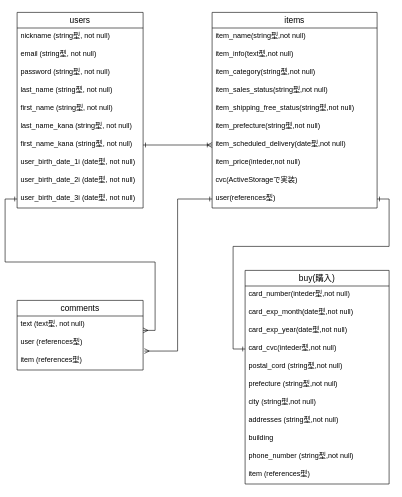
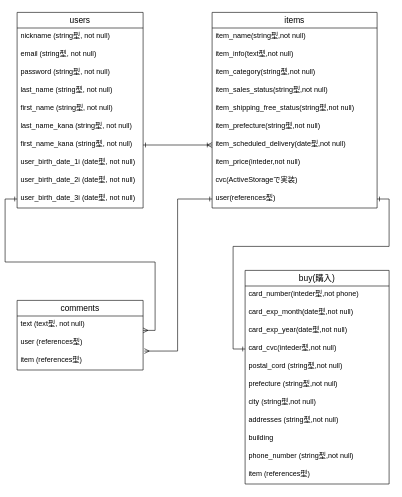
(306, 294) -> (310, 294)
